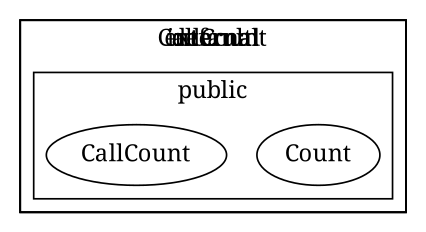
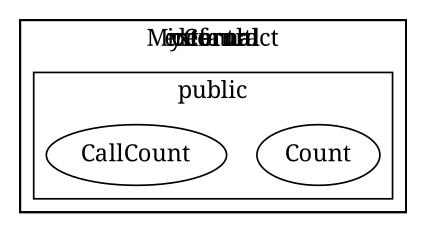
(213, 40) -> (213, 40)
